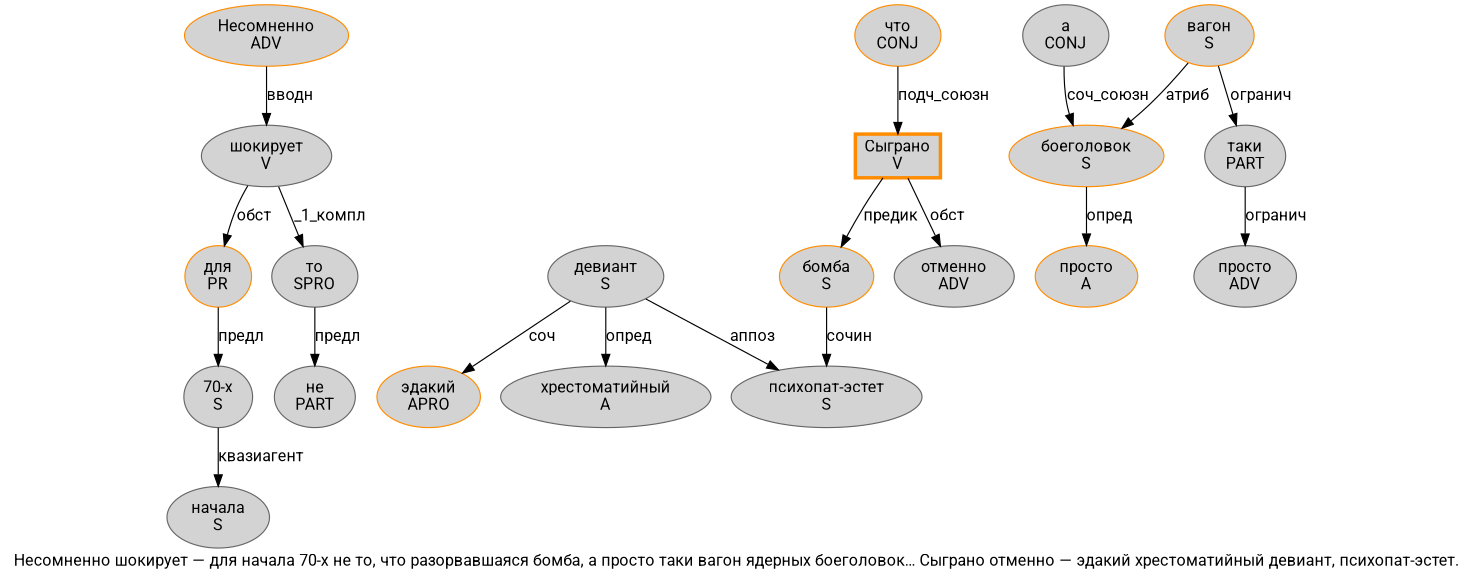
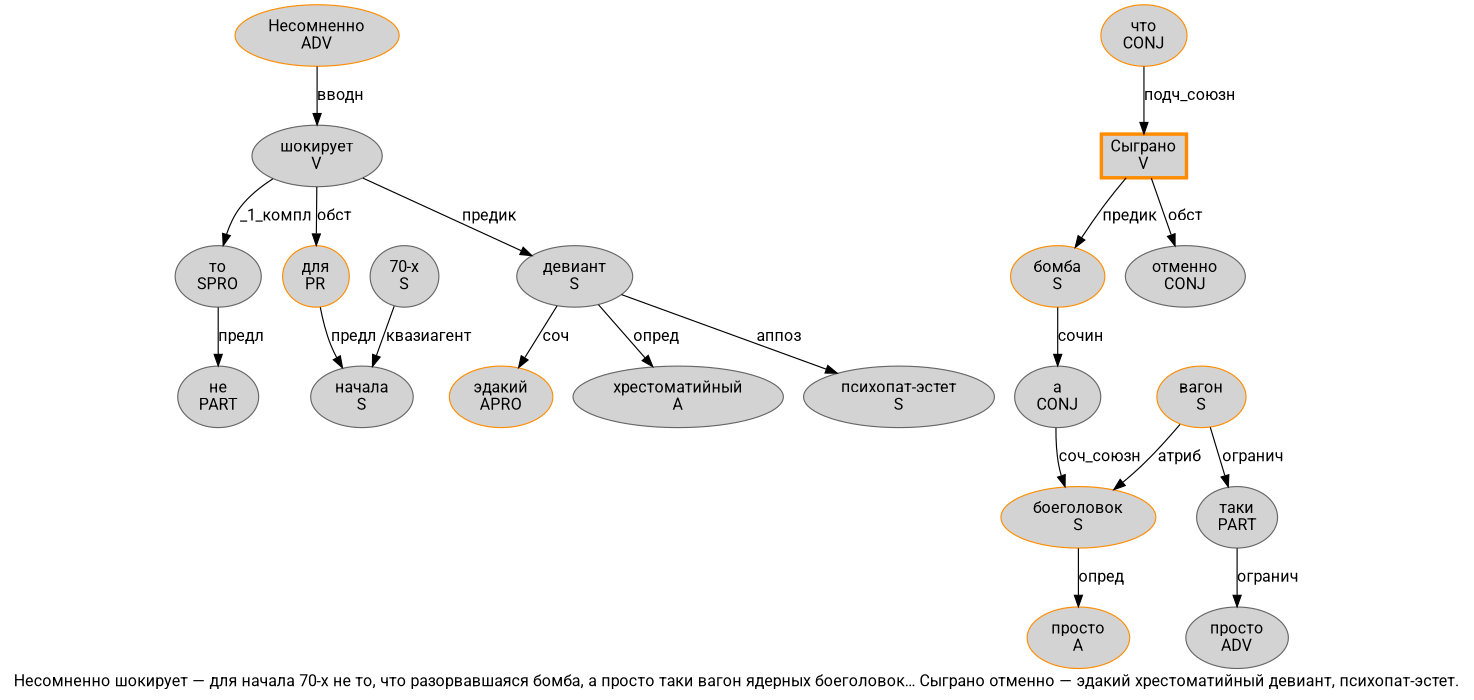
none -> (442, 214)
(954, 276) -> (1185, 276)
(218, 331) -> (327, 333)
(827, 331) -> (1058, 331)
